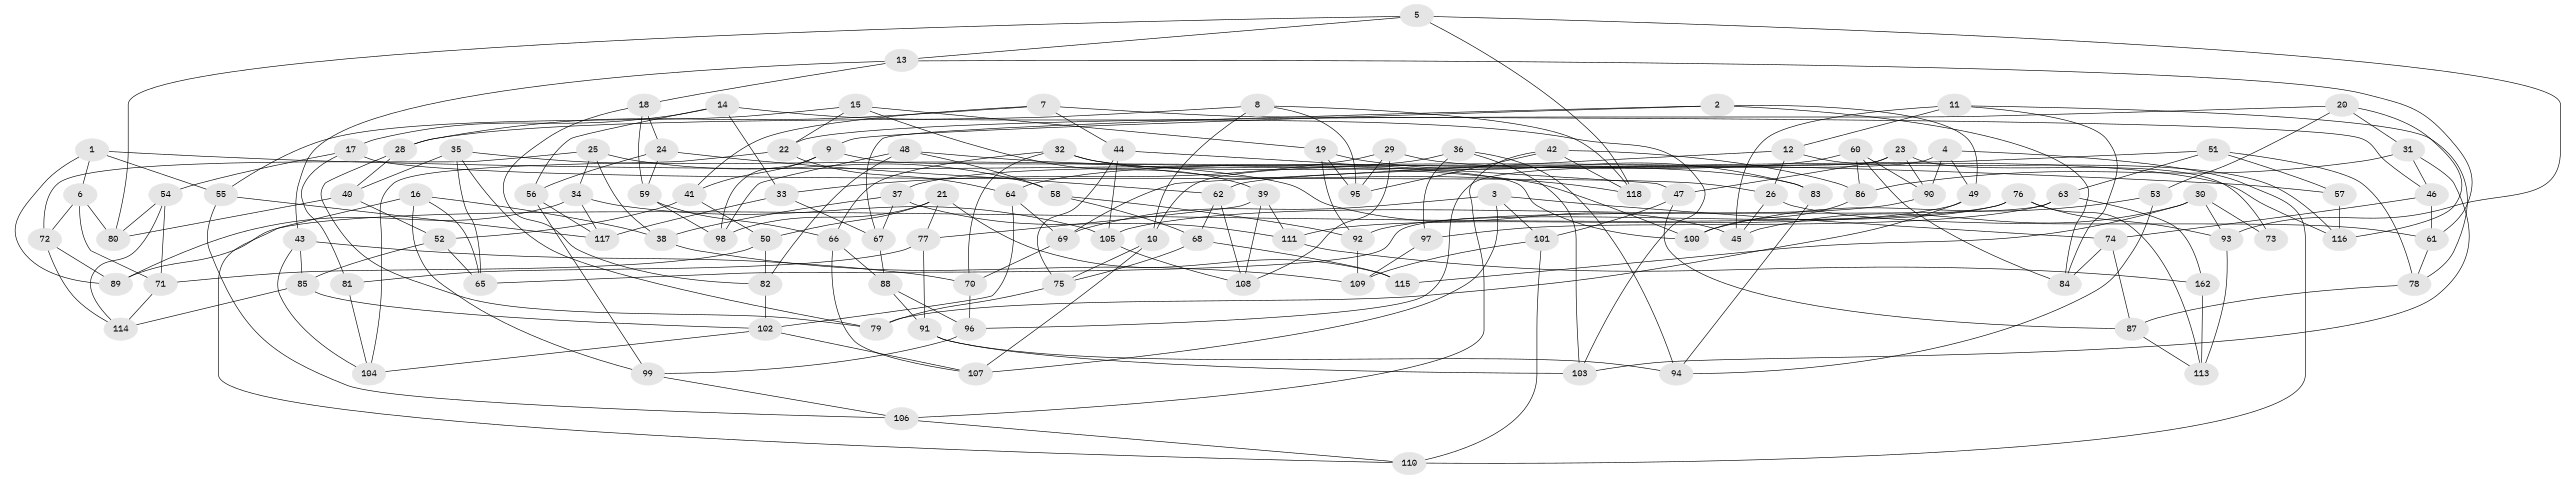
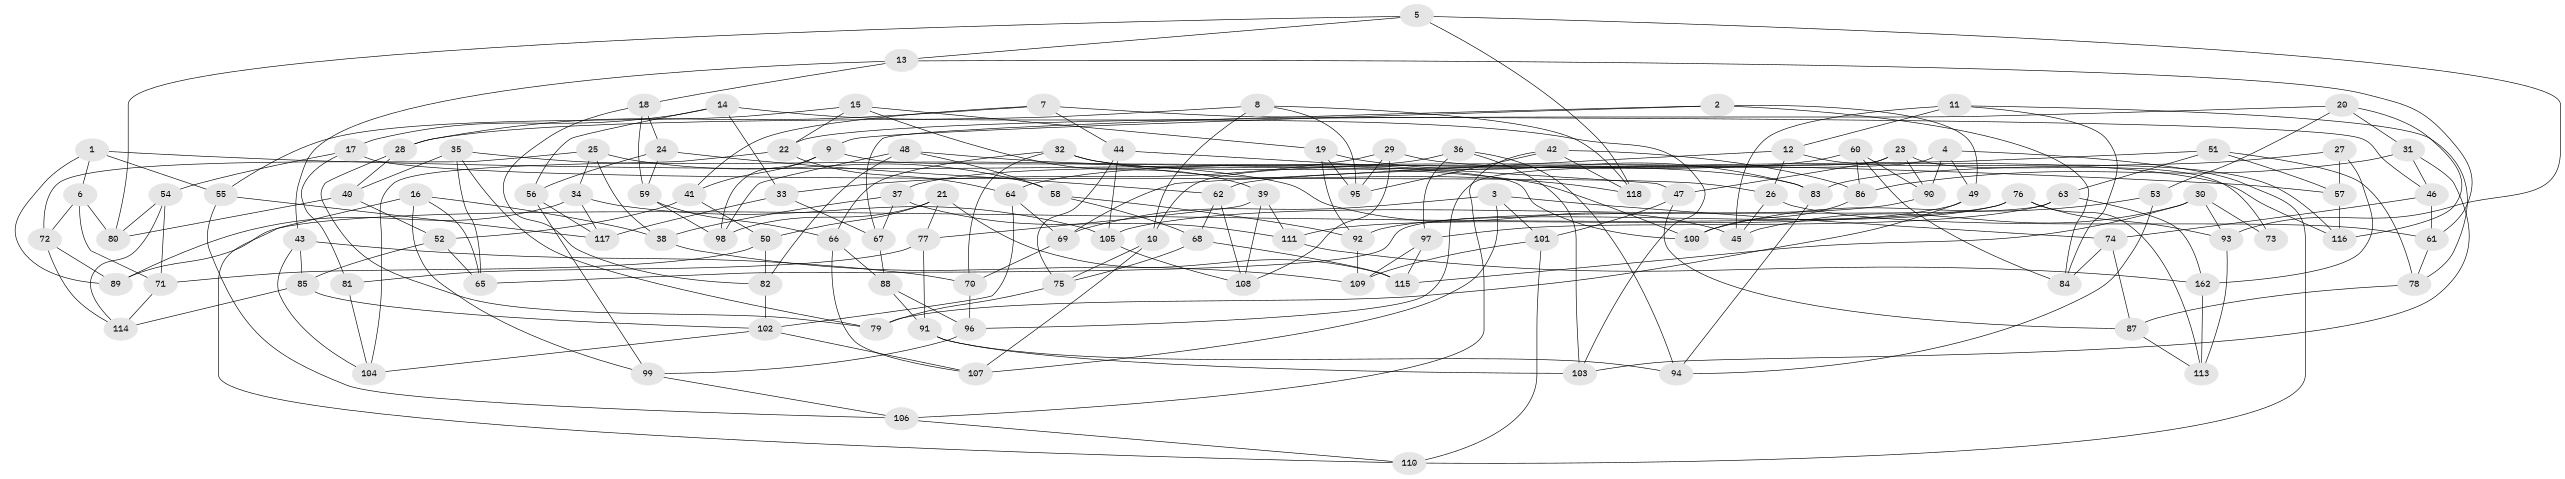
none -> (2340, 150)
none -> (1414, 262)
